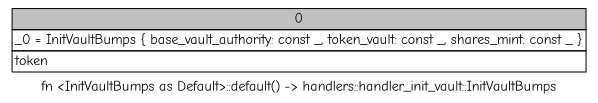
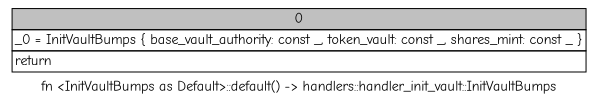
(32, 61) -> (34, 61)
